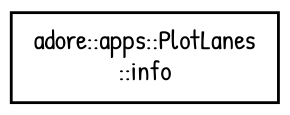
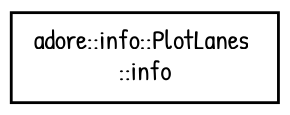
(145, 58) -> (145, 58)
